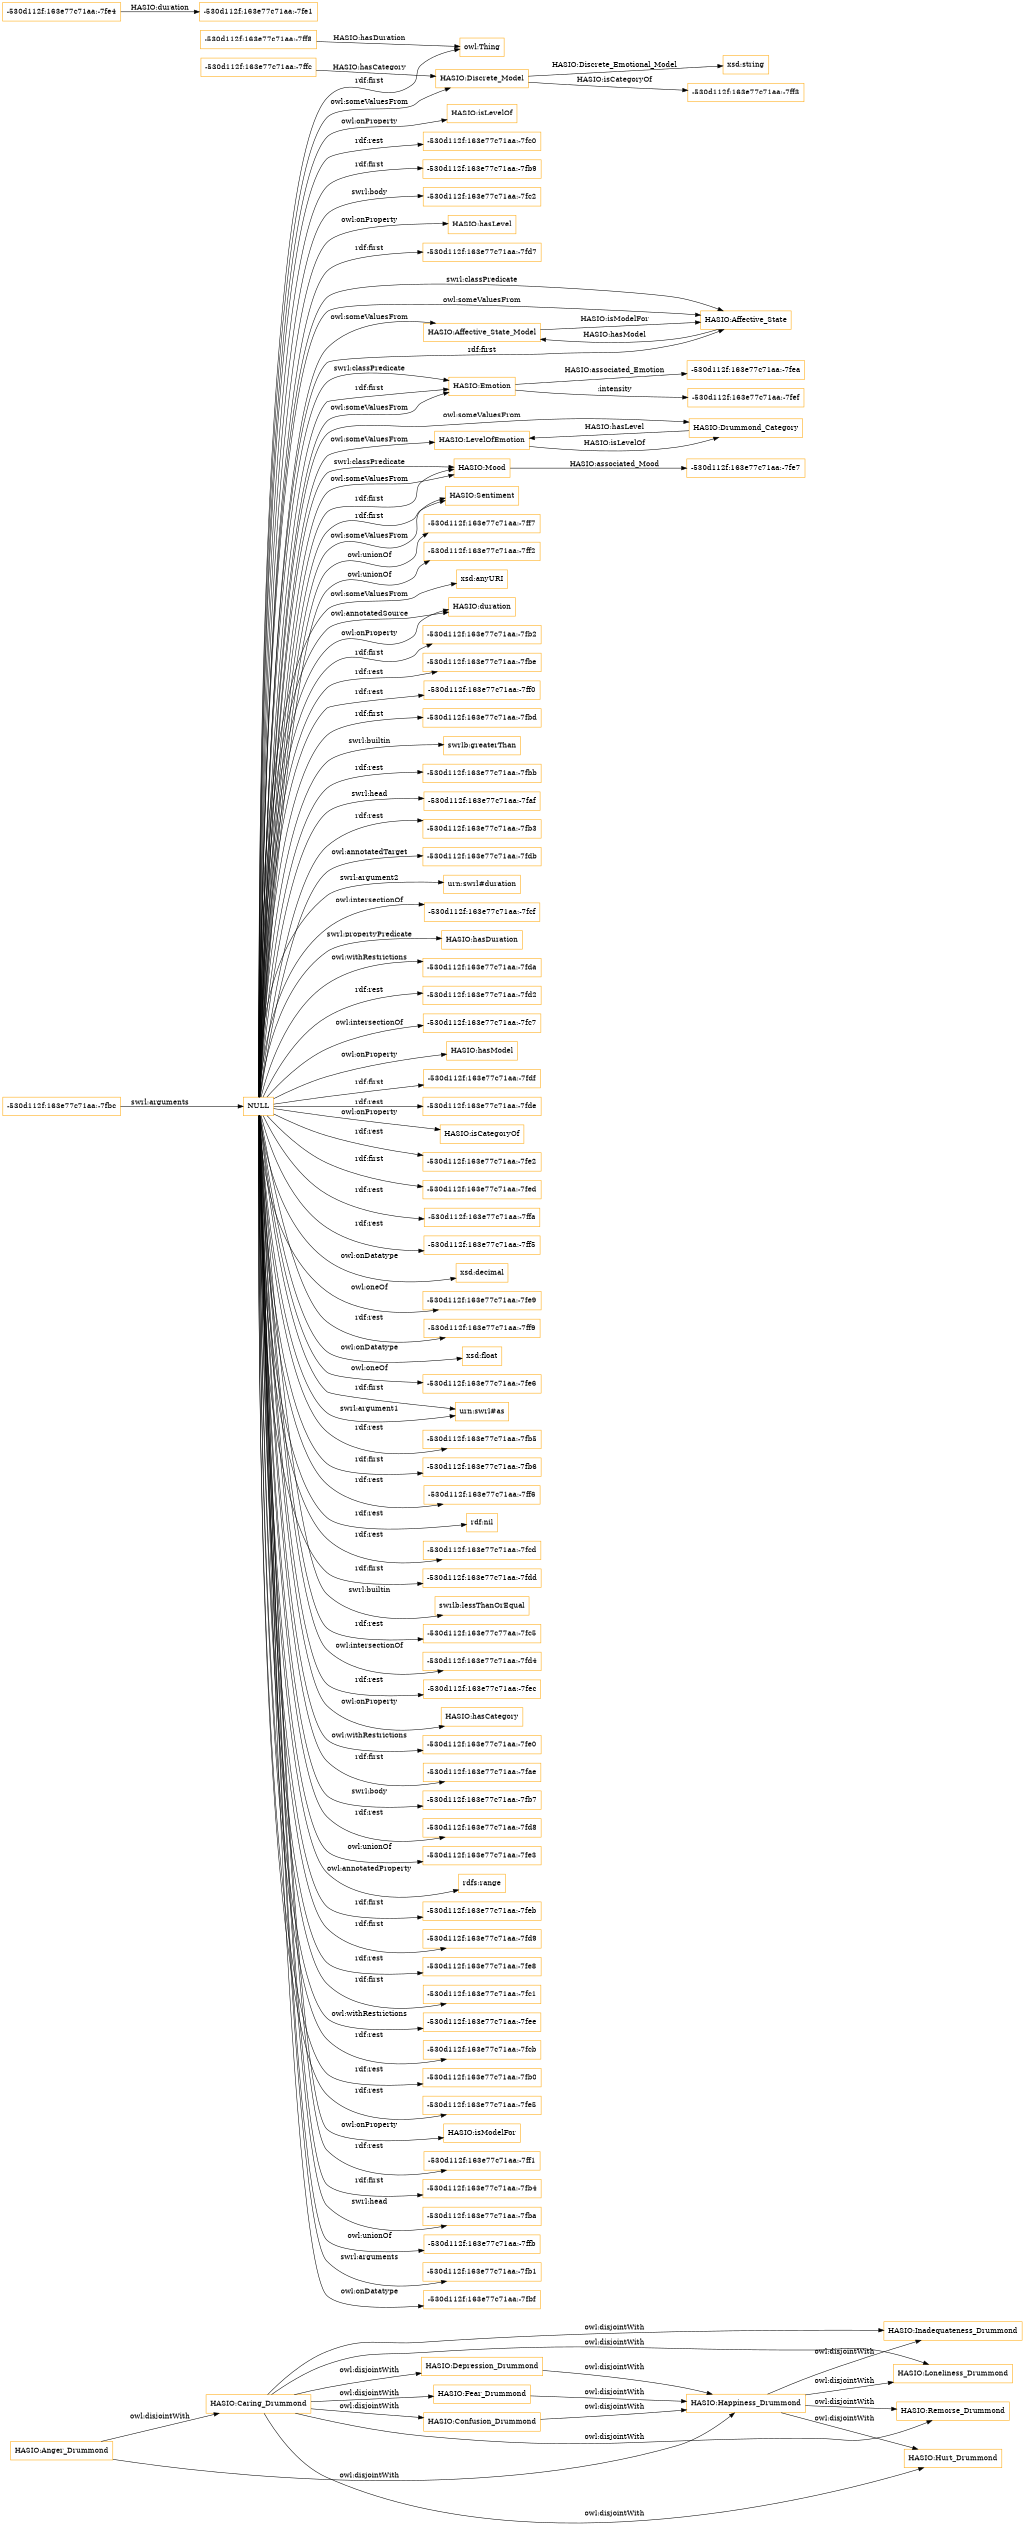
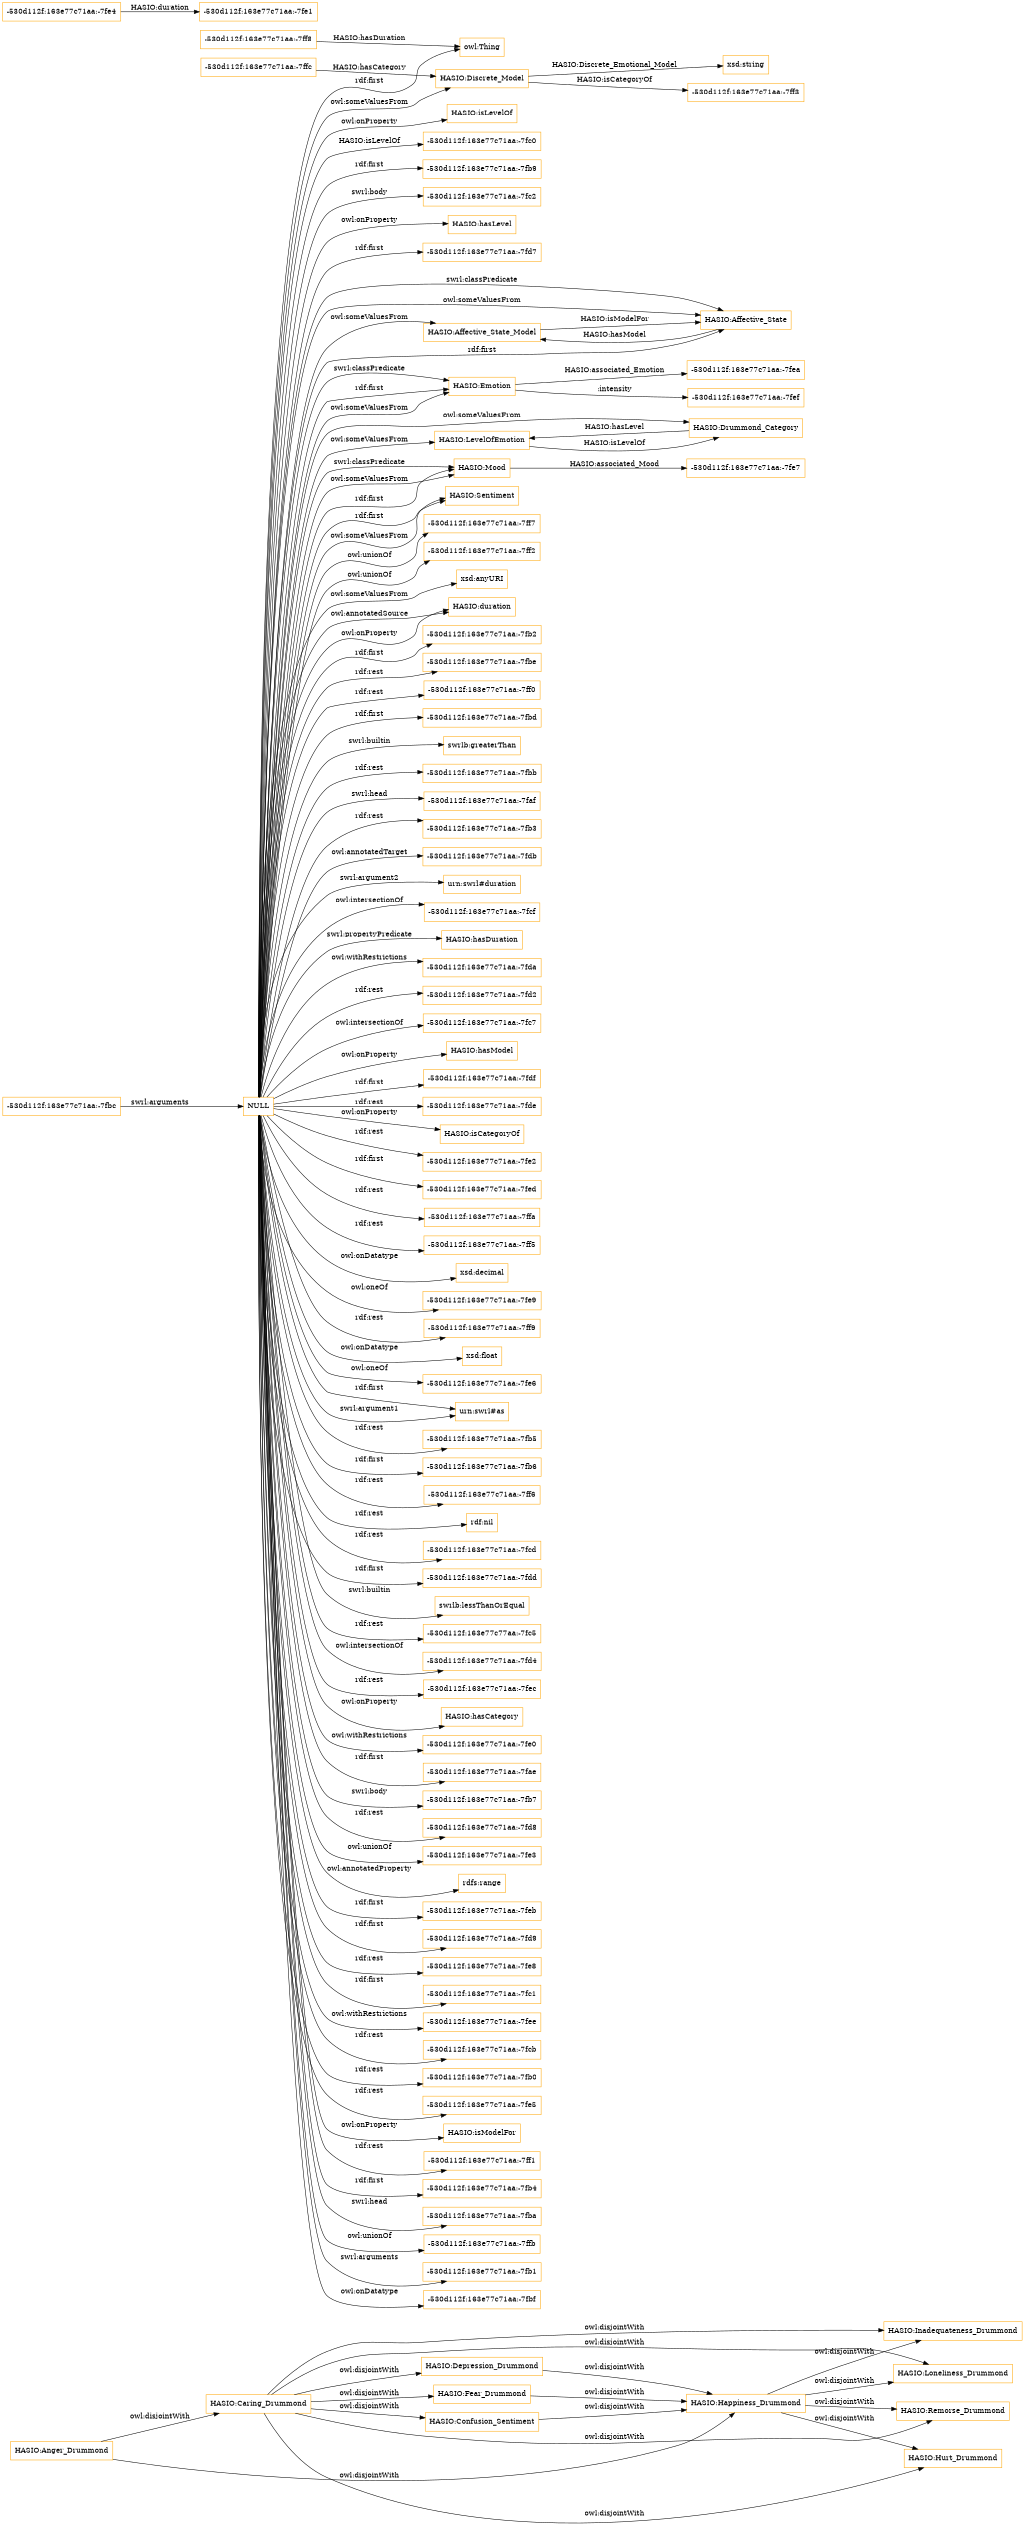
(369, 141) -> (369, 141)
(482, 2422) -> (482, 2422)
